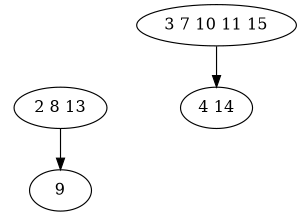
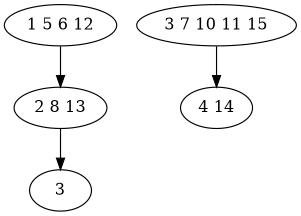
none -> (61, 25)
(61, 190) -> (61, 190)
